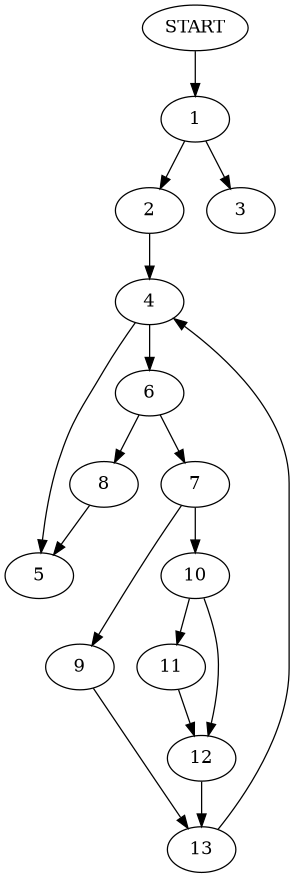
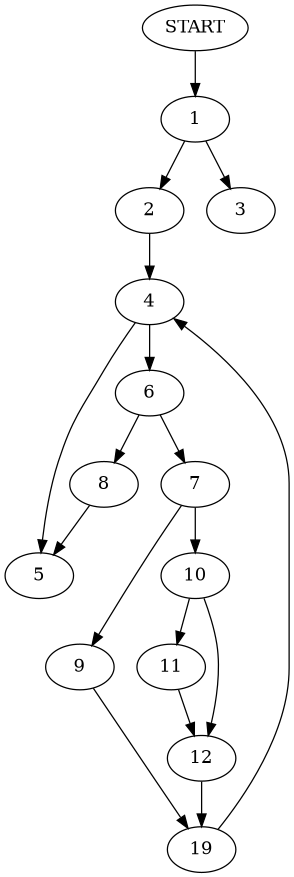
(202, 850) -> (202, 850)
